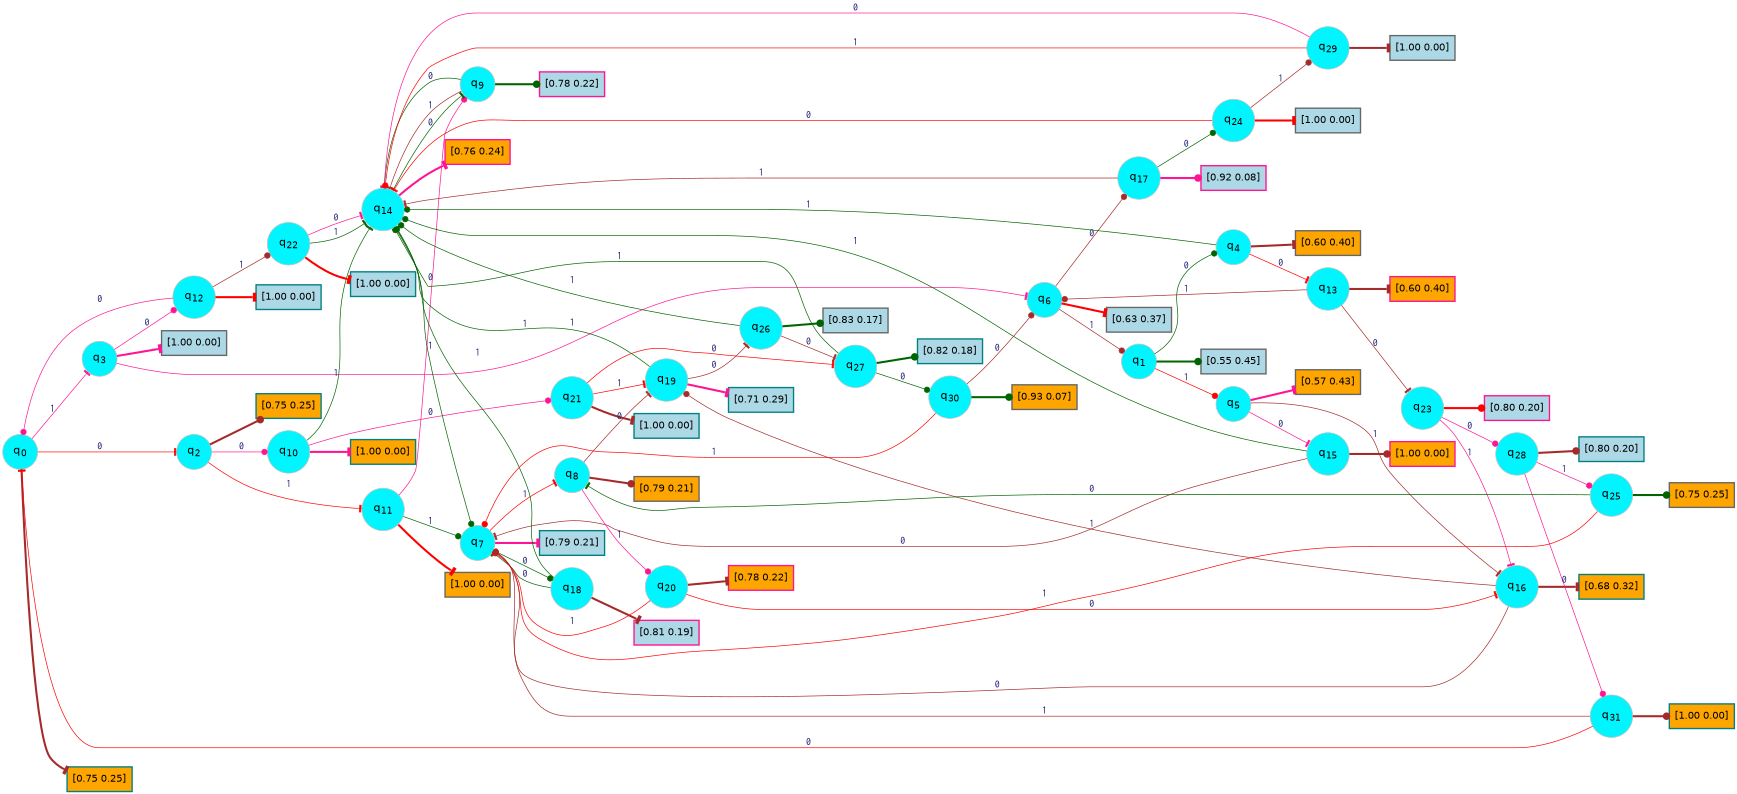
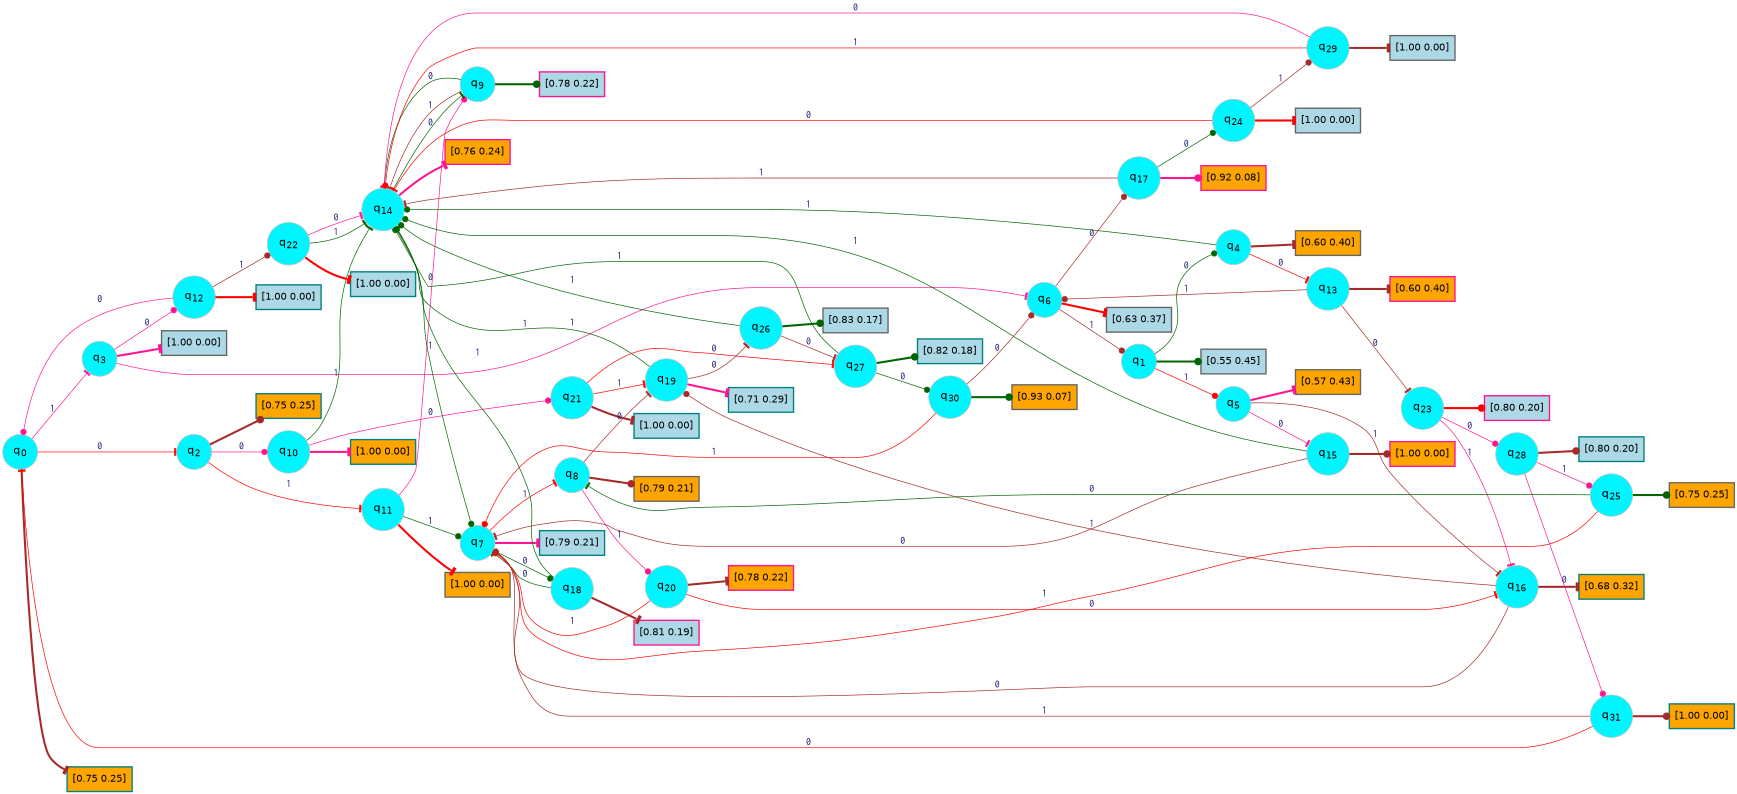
(1233, 178) -> (1233, 178)
